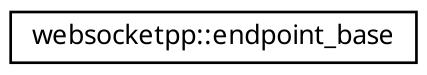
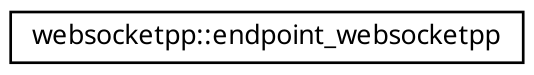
(214, 37) -> (267, 37)
